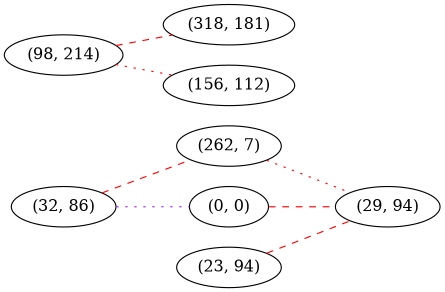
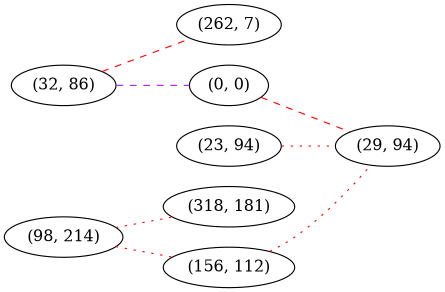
(144, 40) -> (144, 222)
(308, 176) -> (324, 213)
(153, 207) -> (153, 85)
(308, 237) -> (308, 146)
